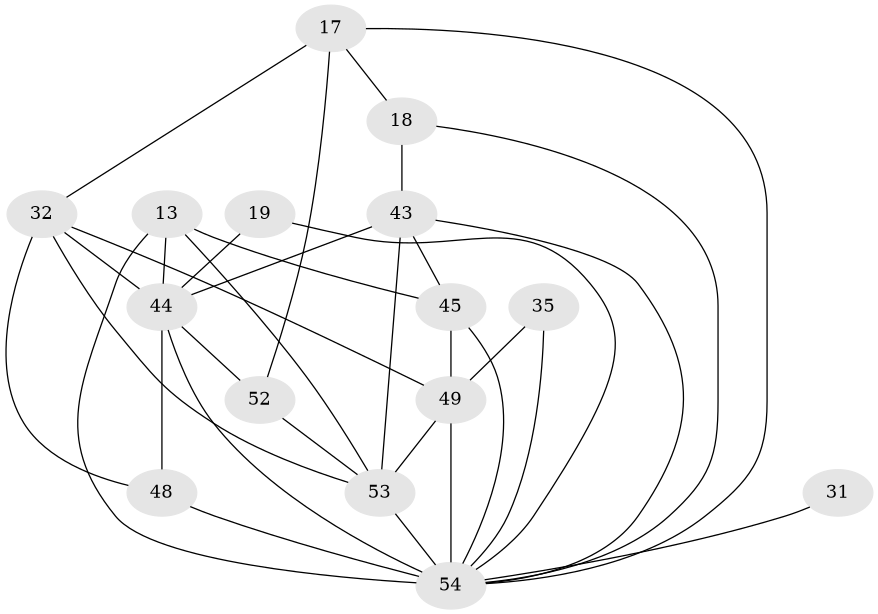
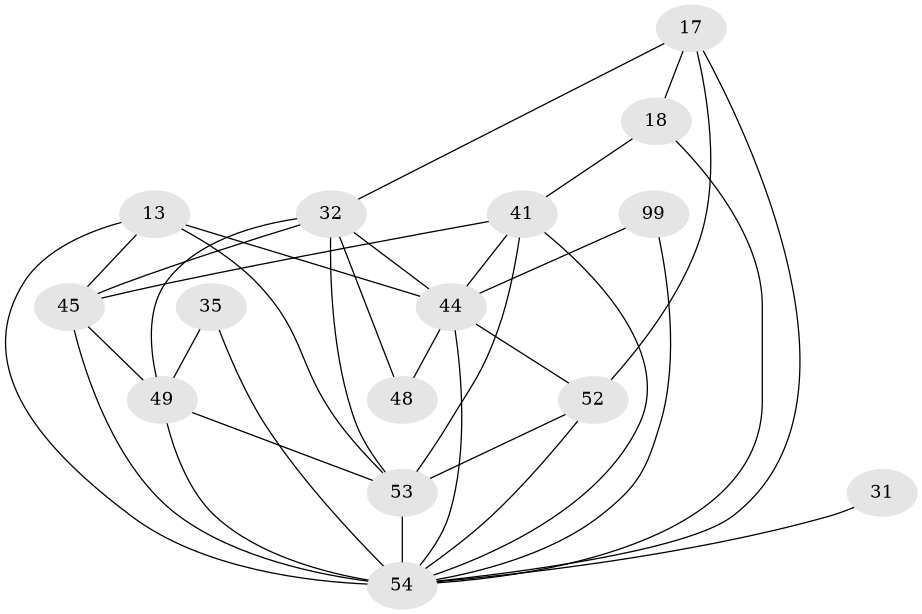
(260, 214) -> (654, 214)
(402, 214) -> (522, 214)
none -> (229, 247)
(304, 545) -> (507, 501)
